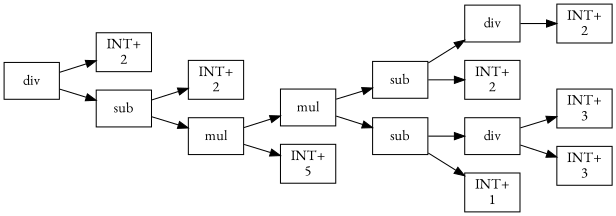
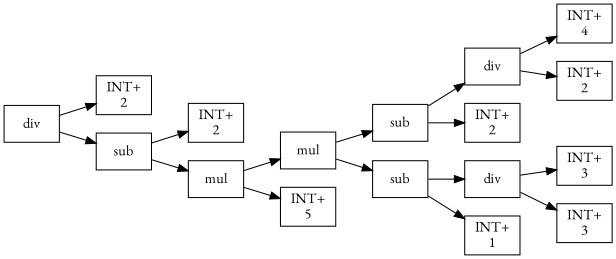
none -> (584, 24)
